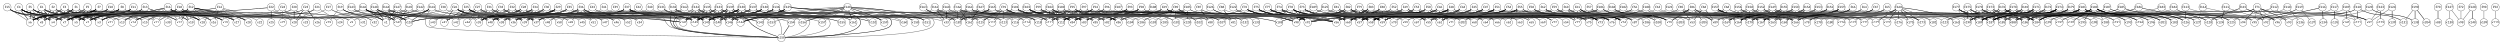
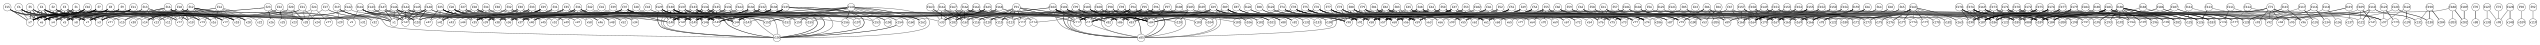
(1021, 15) -> (1043, 15)
(1078, 15) -> (1103, 29)
(1222, 23) -> none
